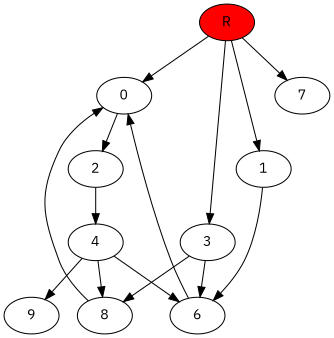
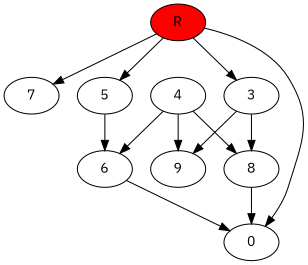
(96, 169) -> none
(264, 169) -> (105, 96)
(203, 274) -> (219, 128)
